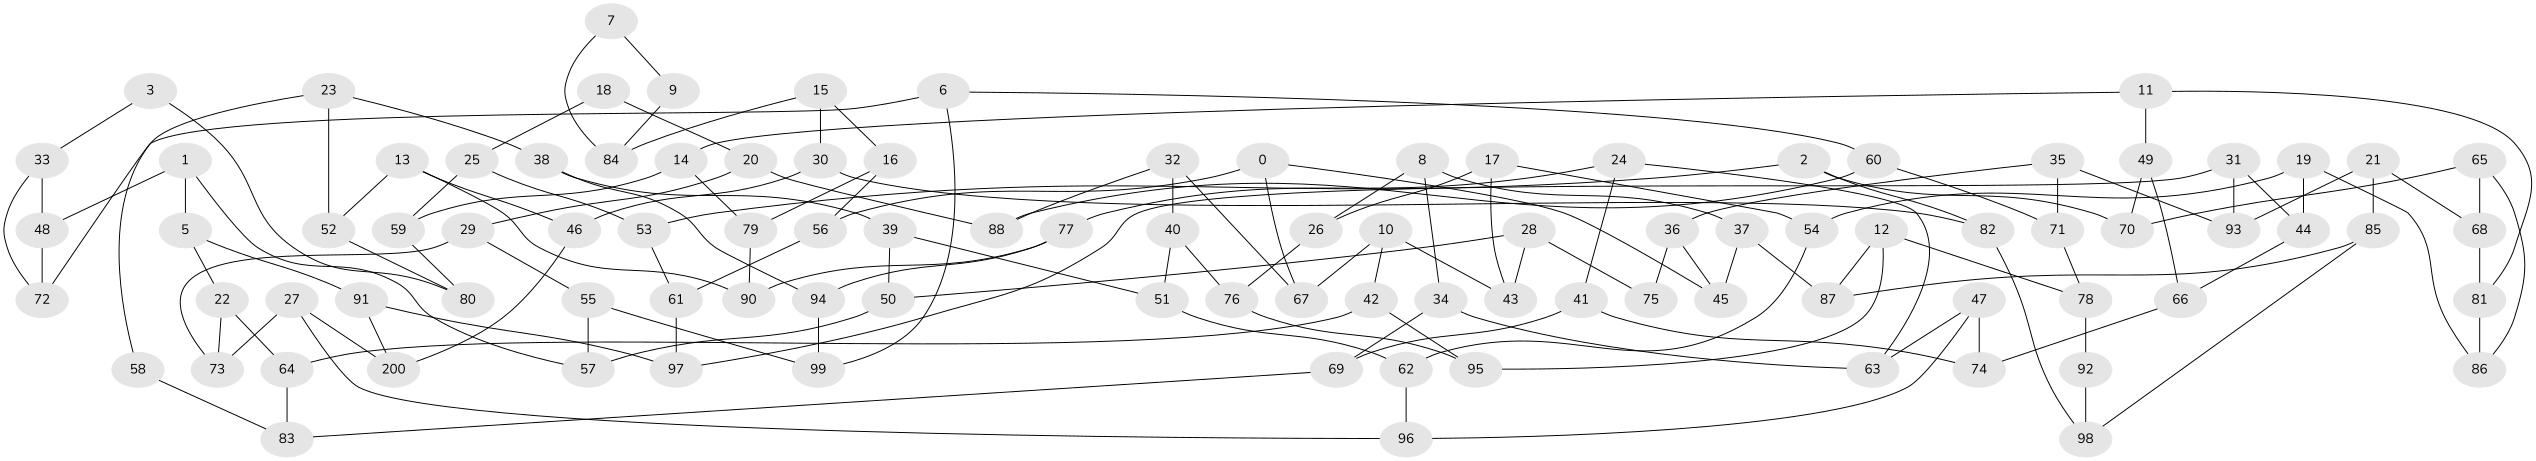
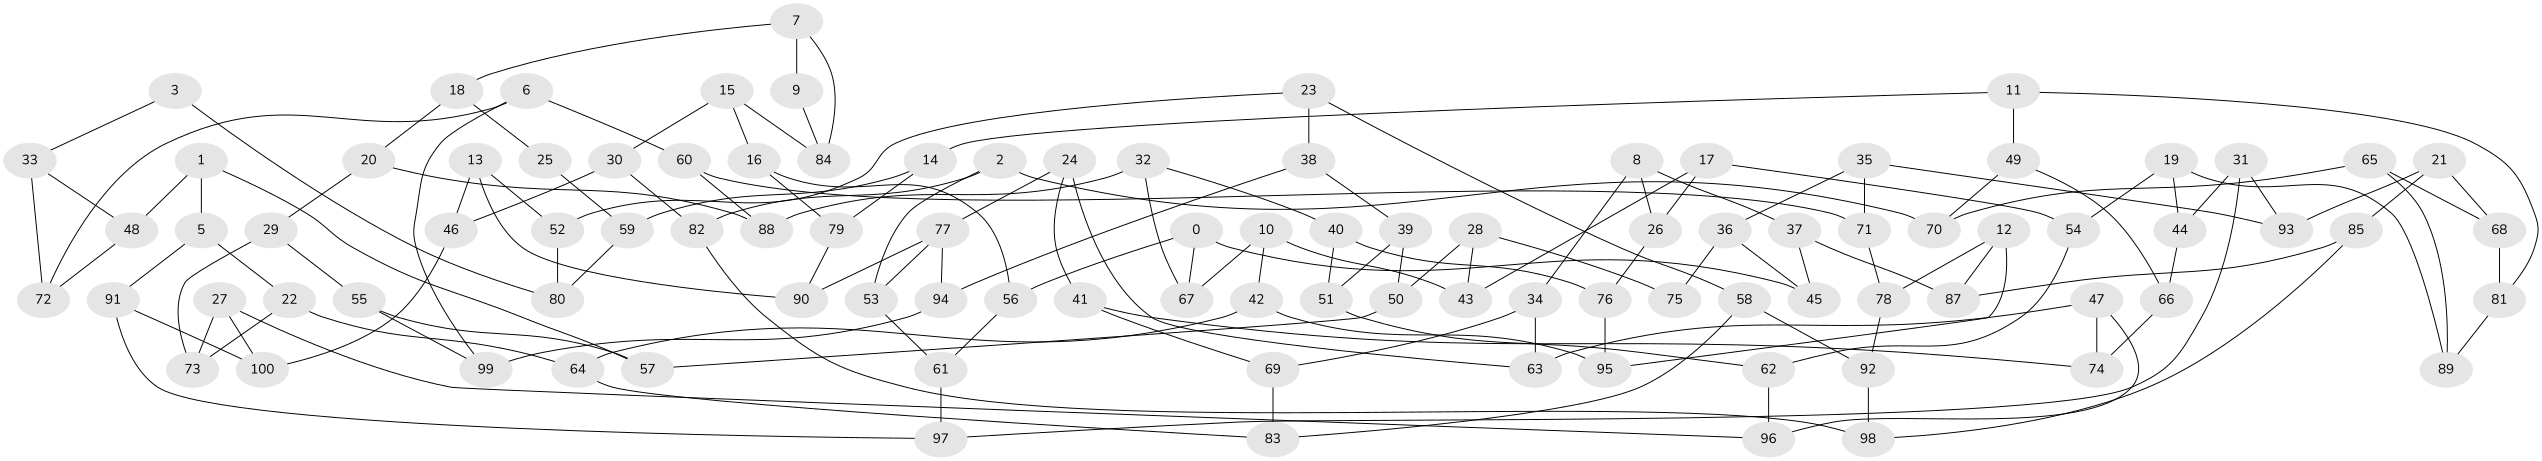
none -> (622, 43)
(572, 200) -> (907, 265)
none -> (1806, 335)
(394, 370) -> (262, 370)
(2480, 370) -> (2446, 370)
